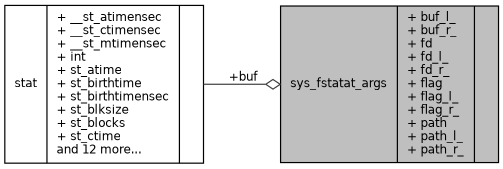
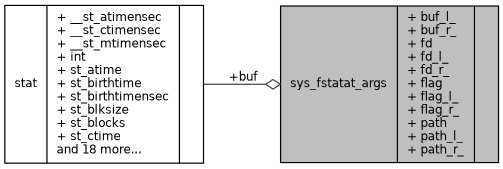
(99, 150) -> (99, 150)
